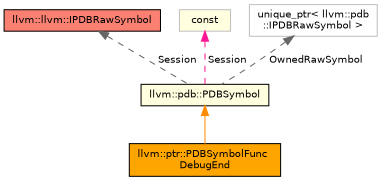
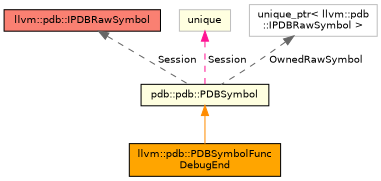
(82, 20) -> (82, 20)
(205, 20) -> (205, 20)
(205, 95) -> (205, 95)
(205, 160) -> (205, 160)
